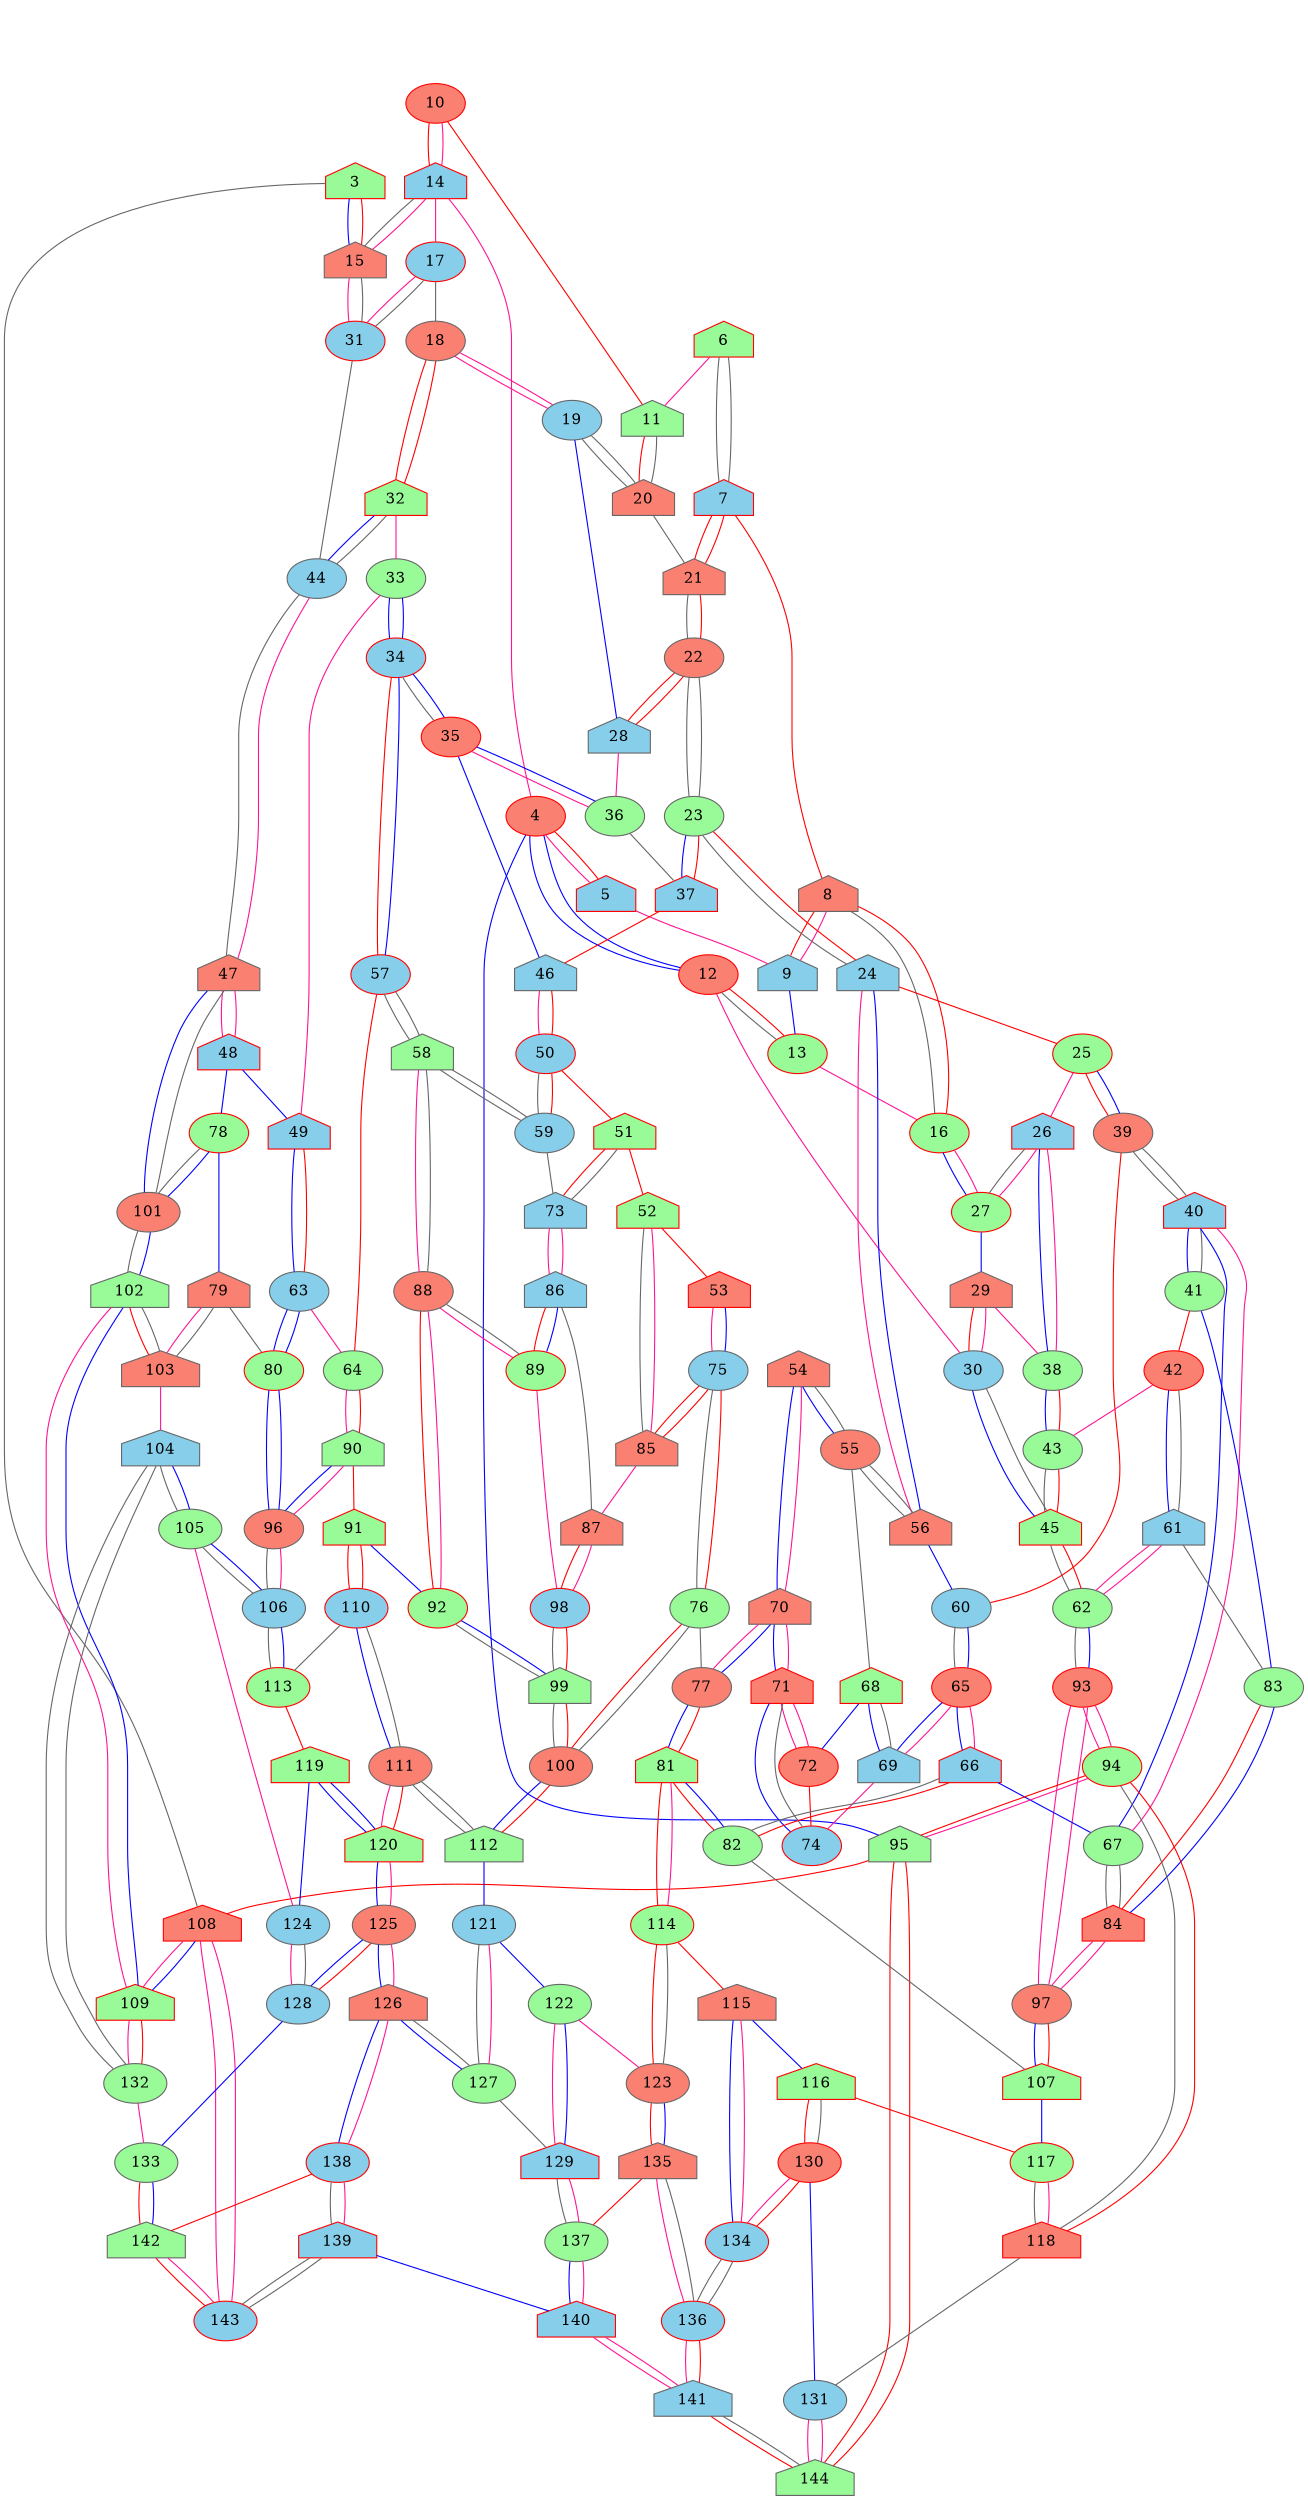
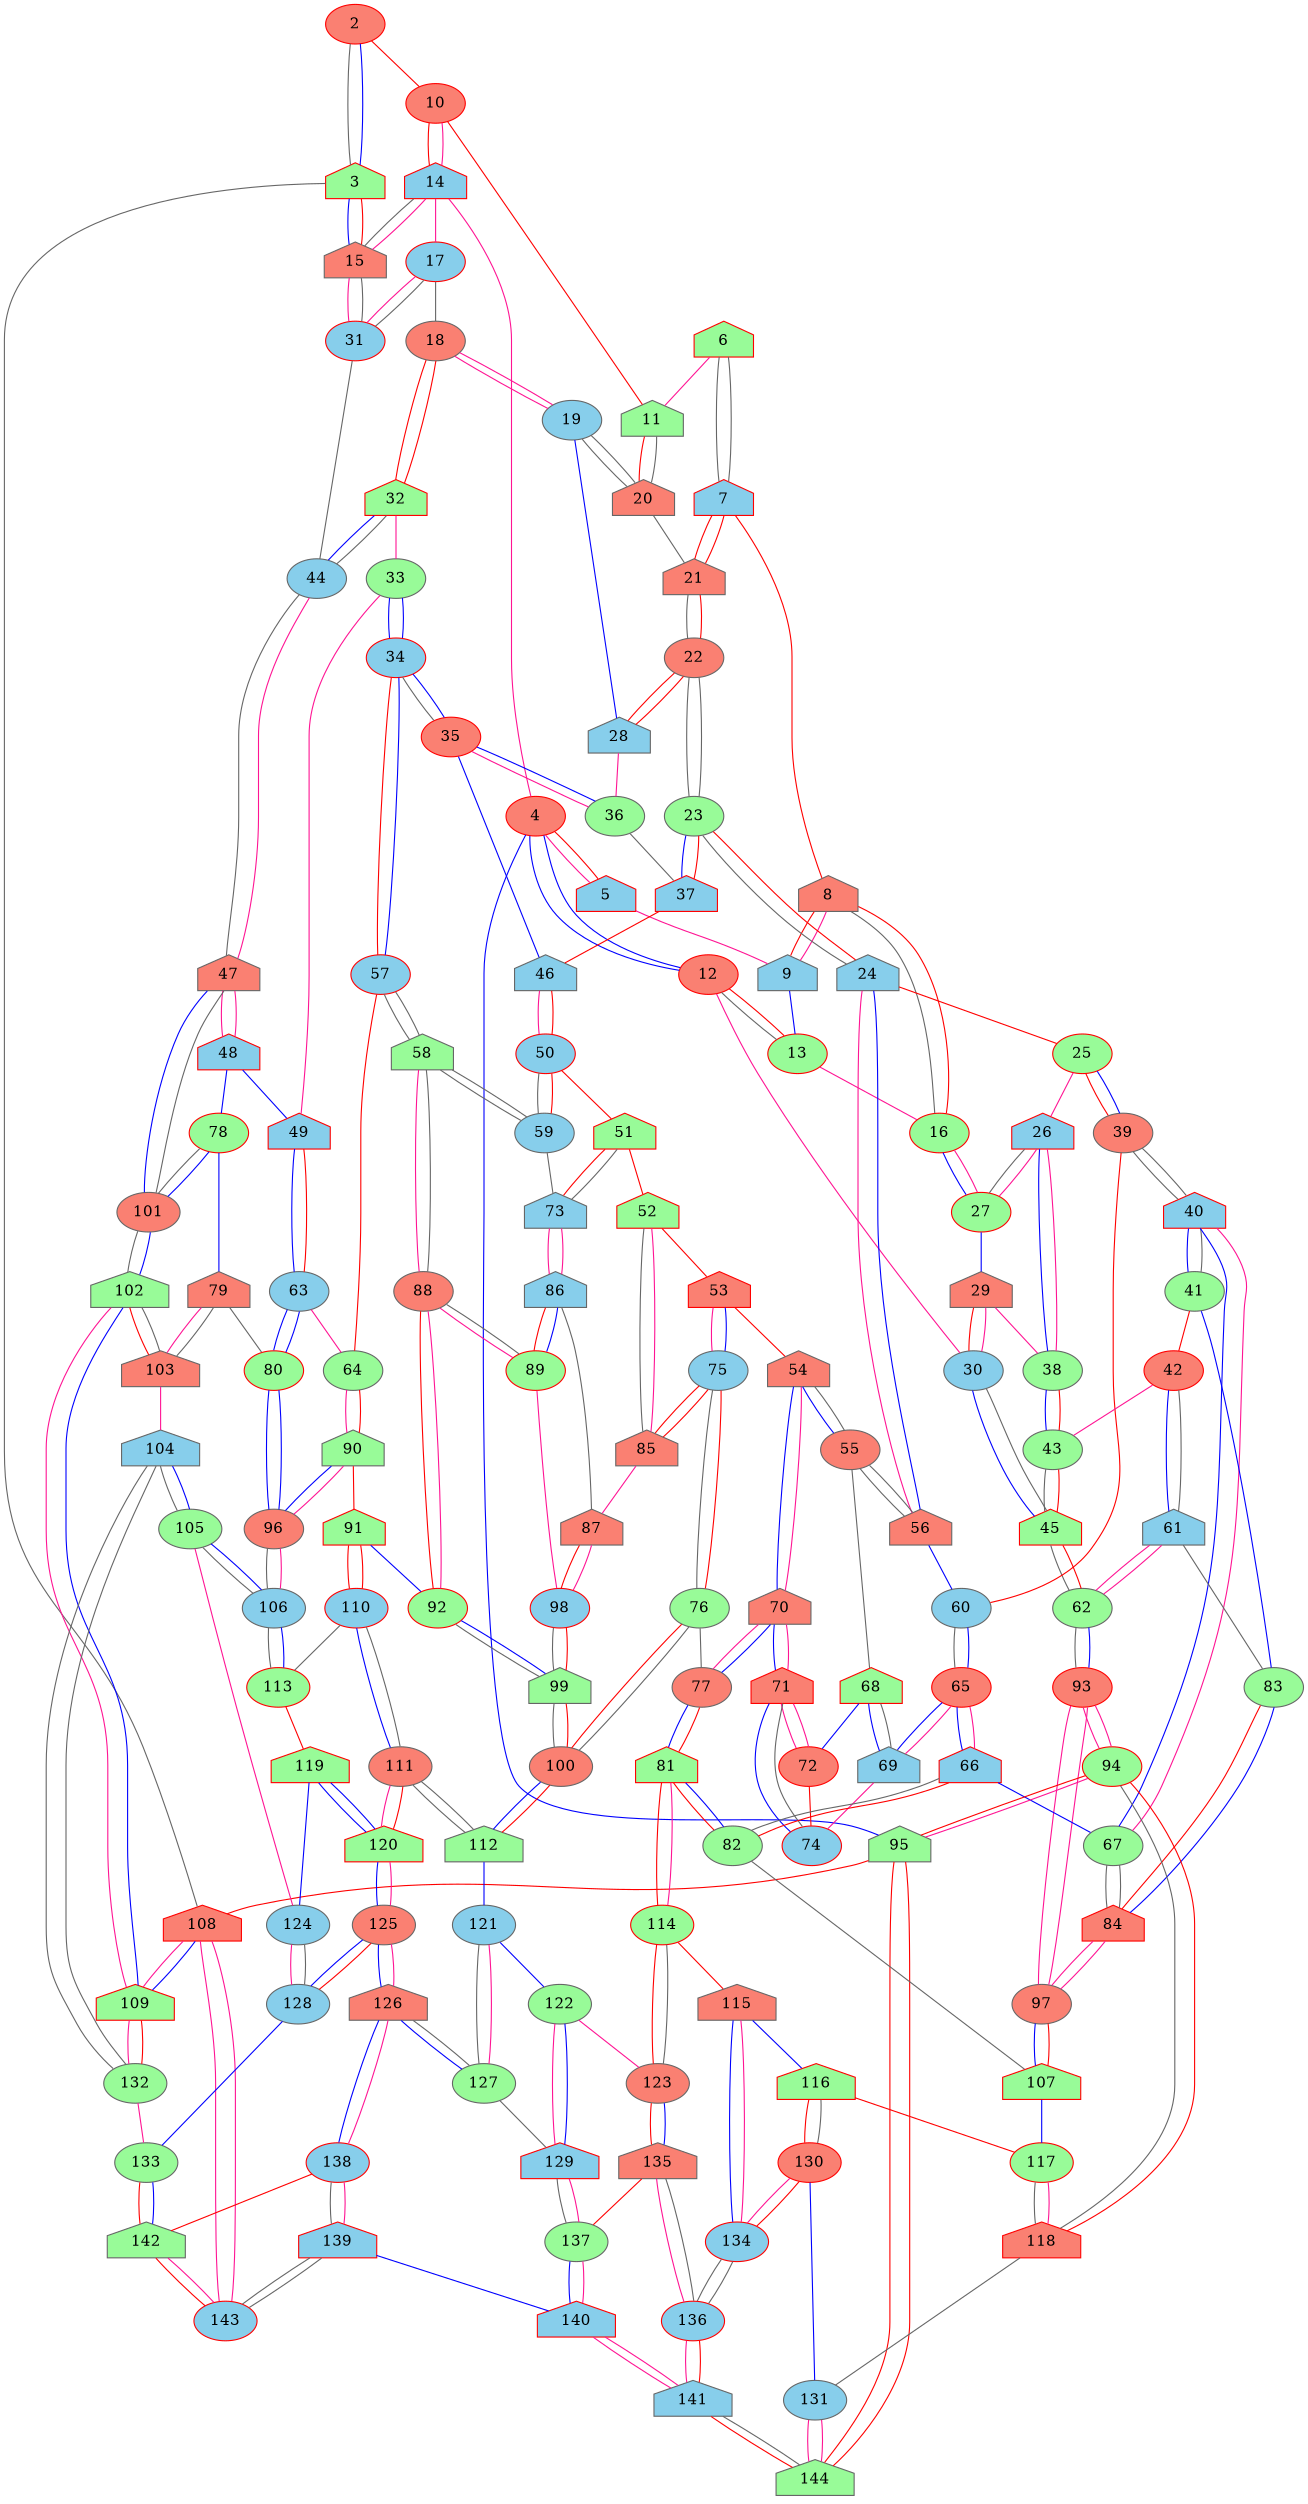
none -> (355, 24)
none -> (760, 1332)
